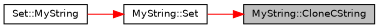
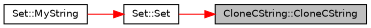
(165, 14) -> (151, 14)
(309, 14) -> (291, 14)
